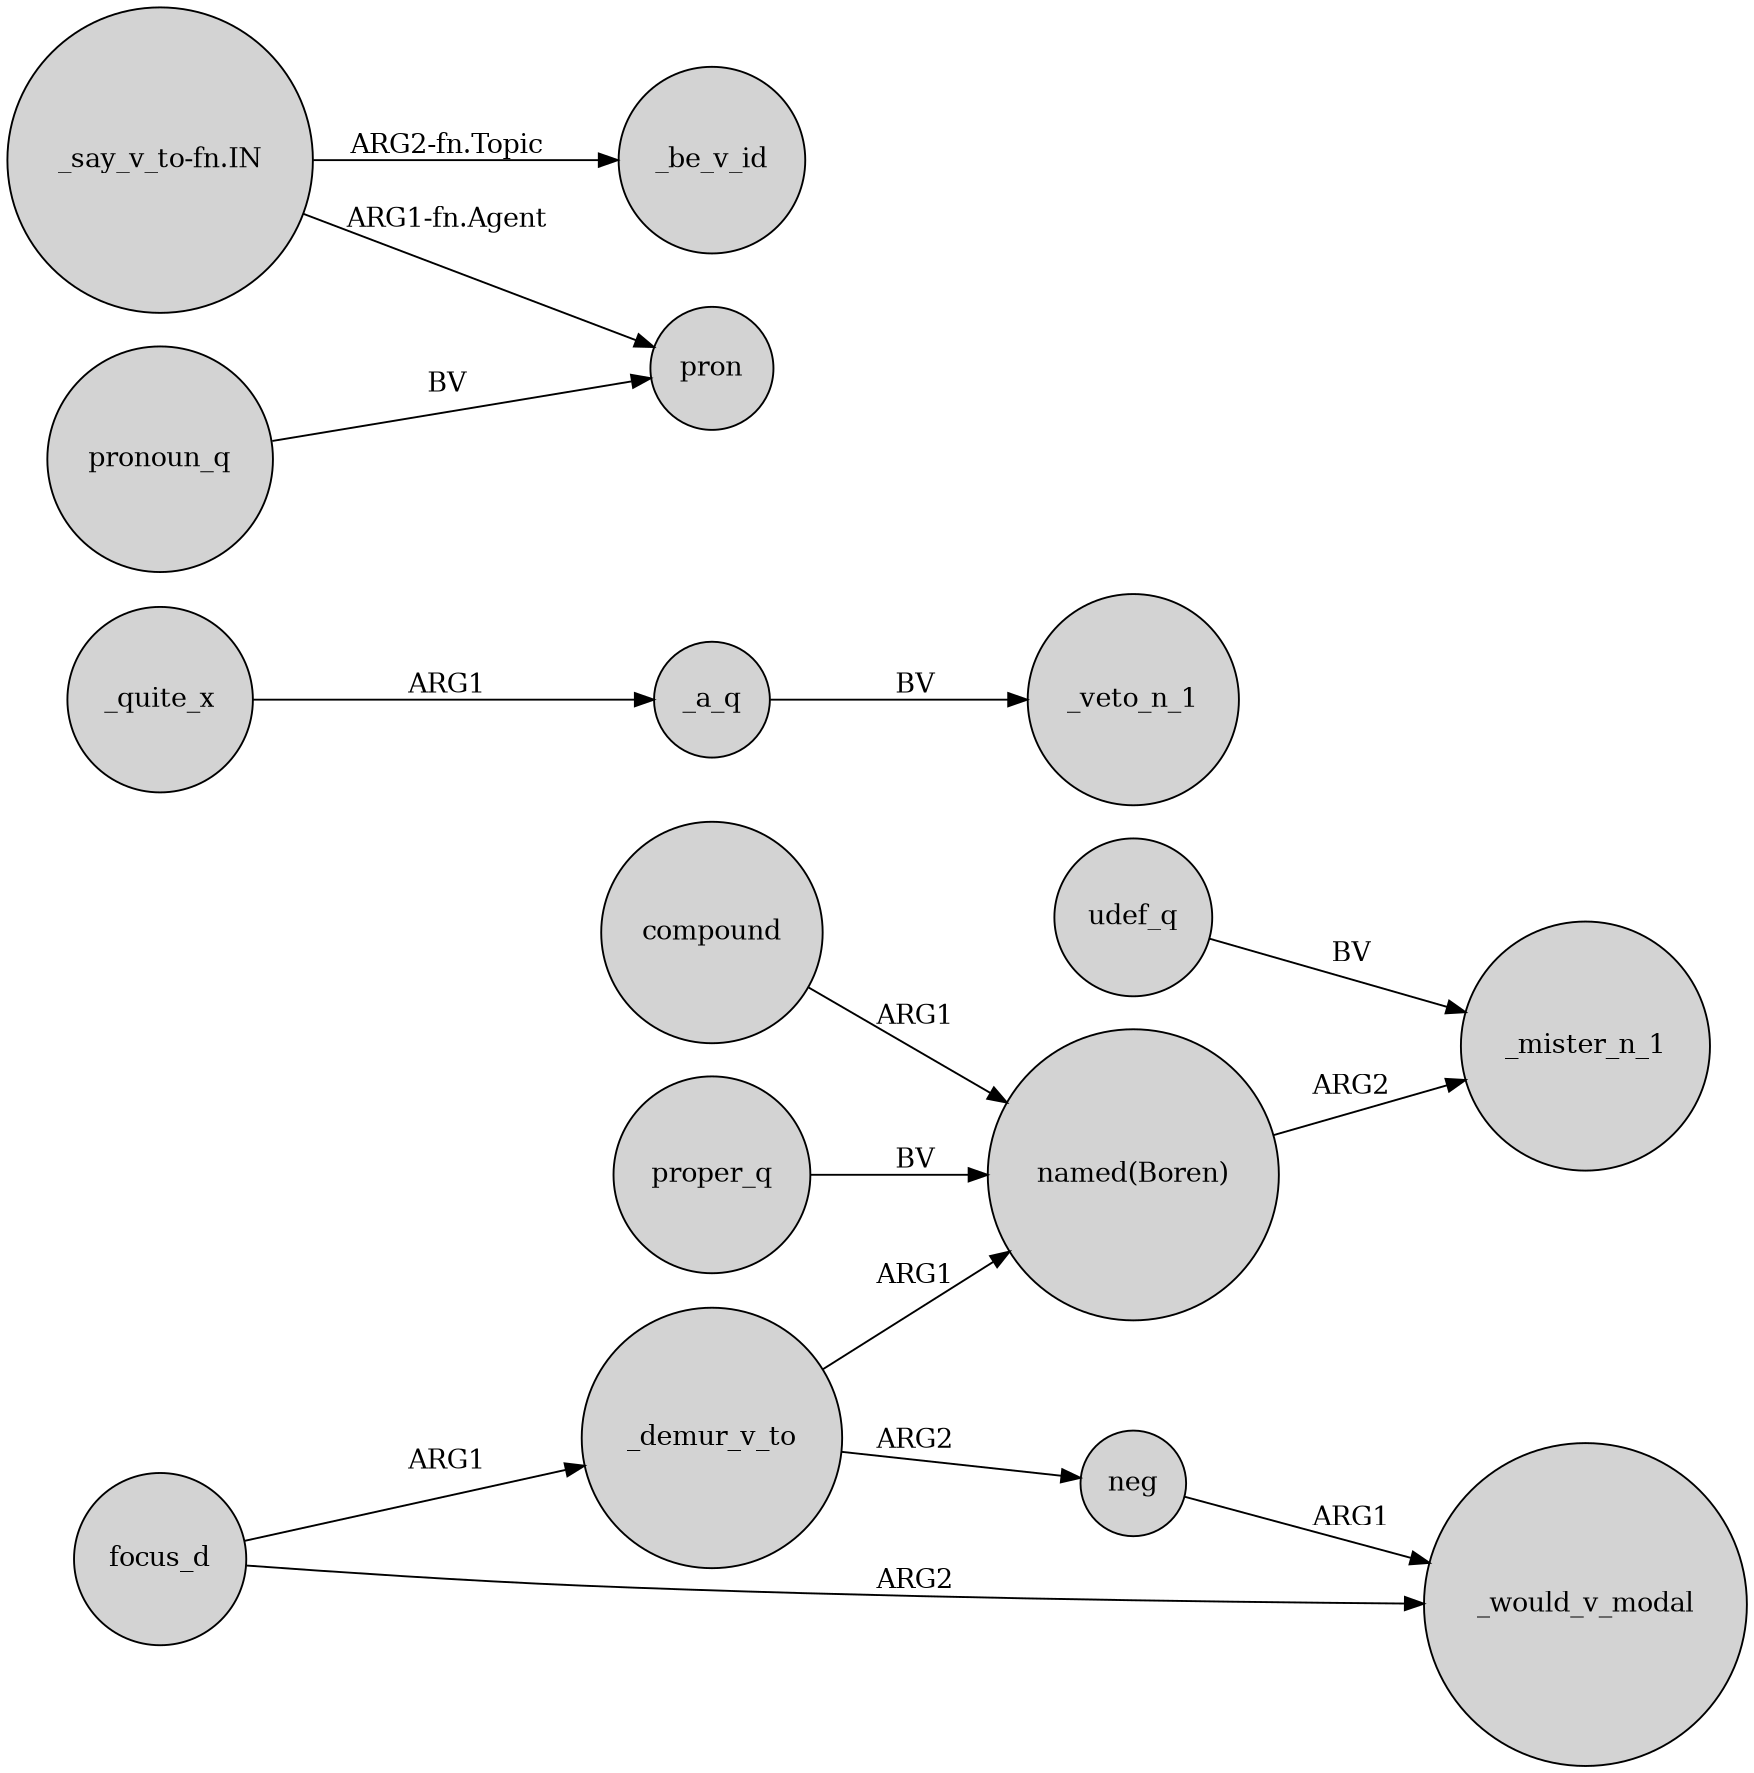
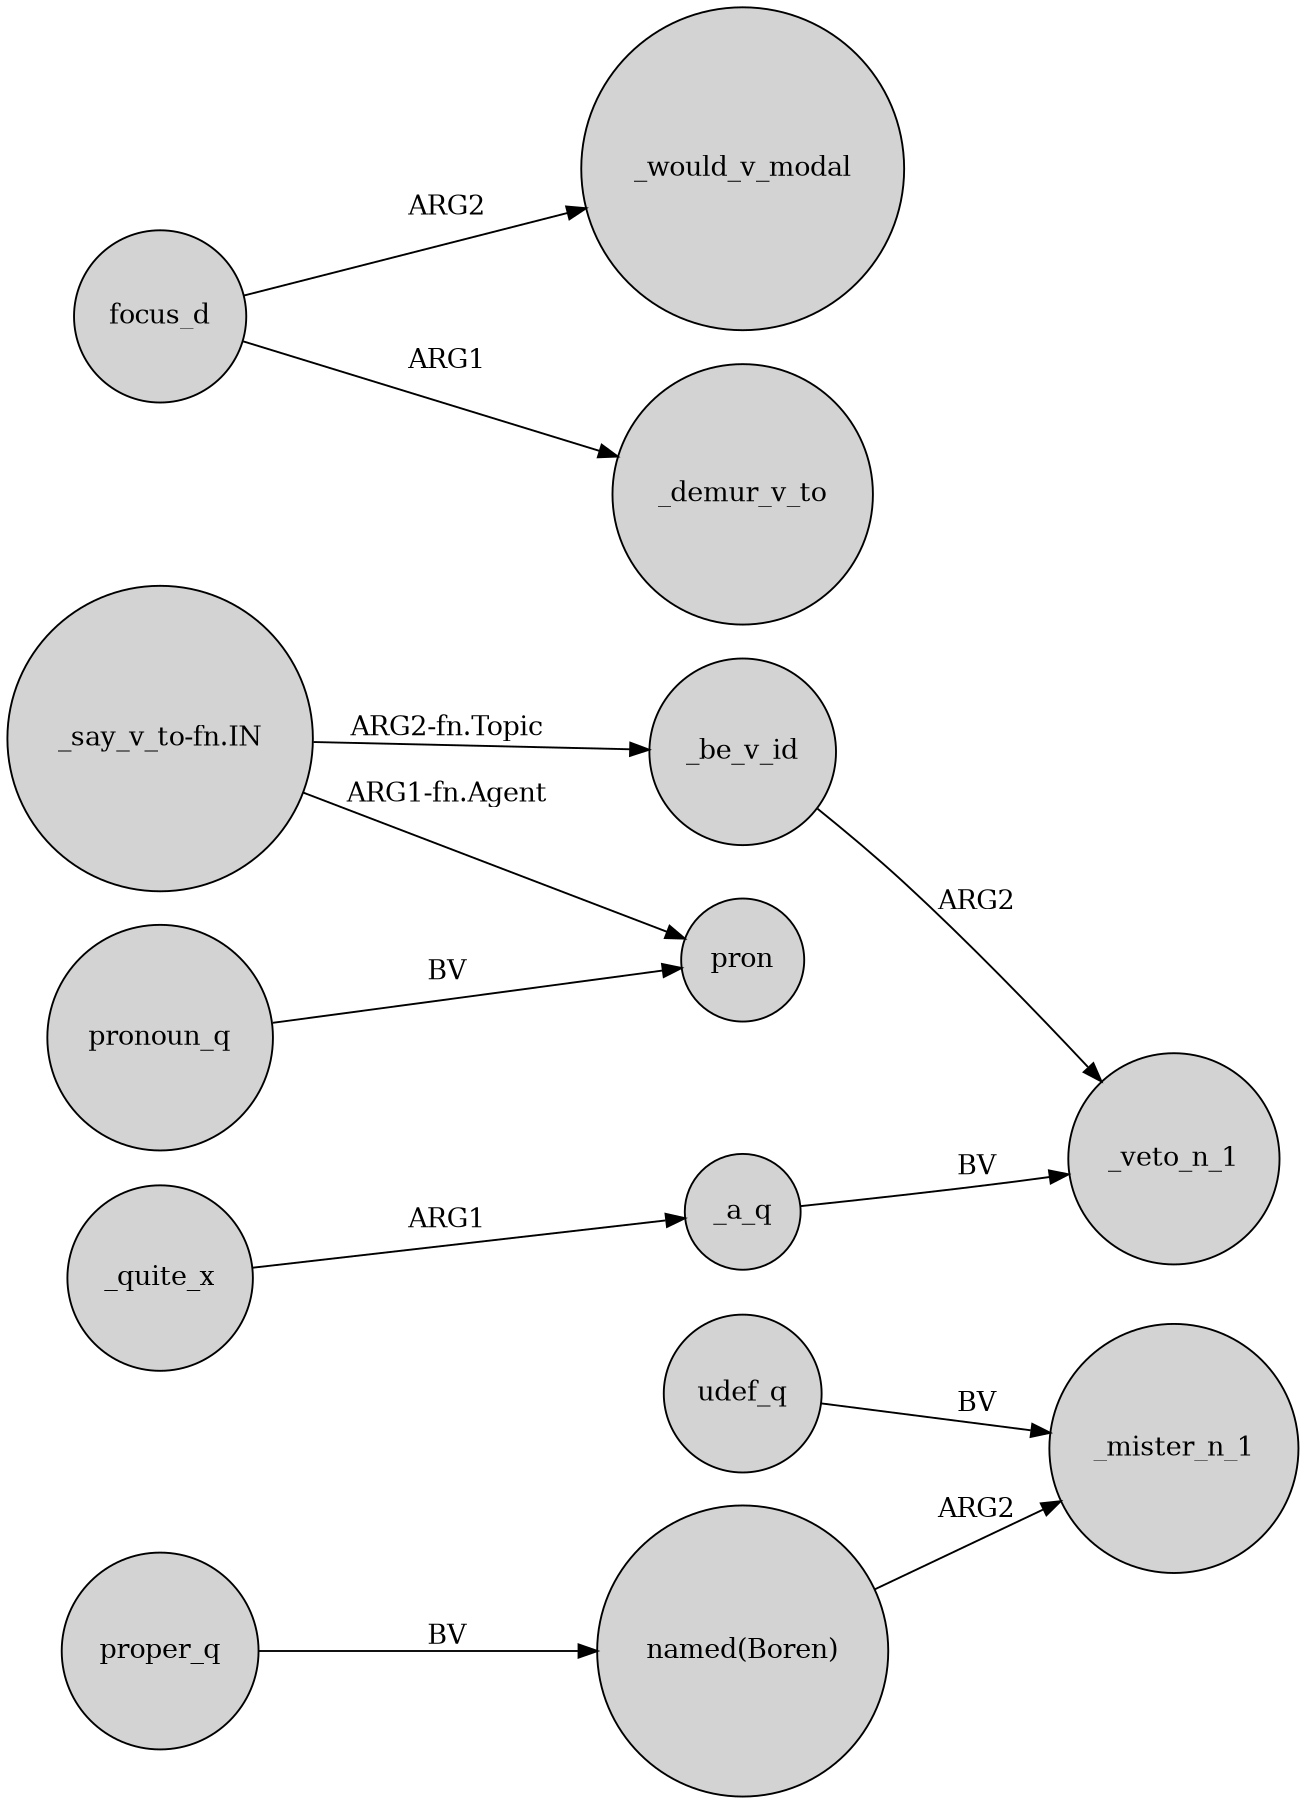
(712, 933) -> none
none -> (957, 933)
(908, 1315) -> none
(1133, 1483) -> none
